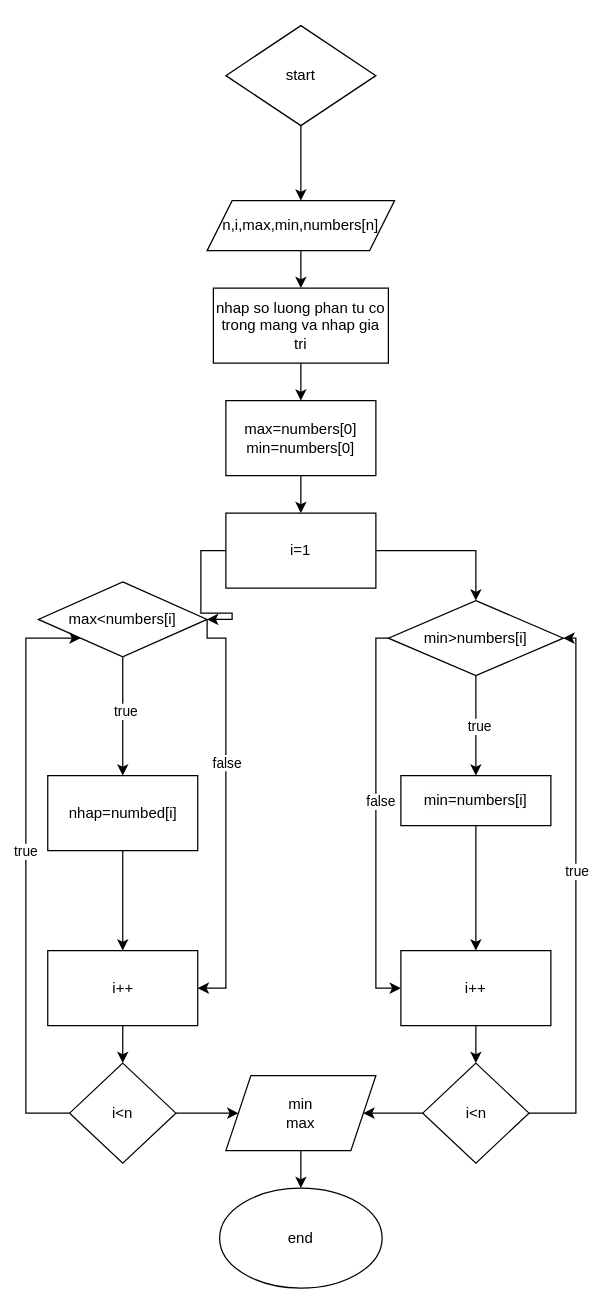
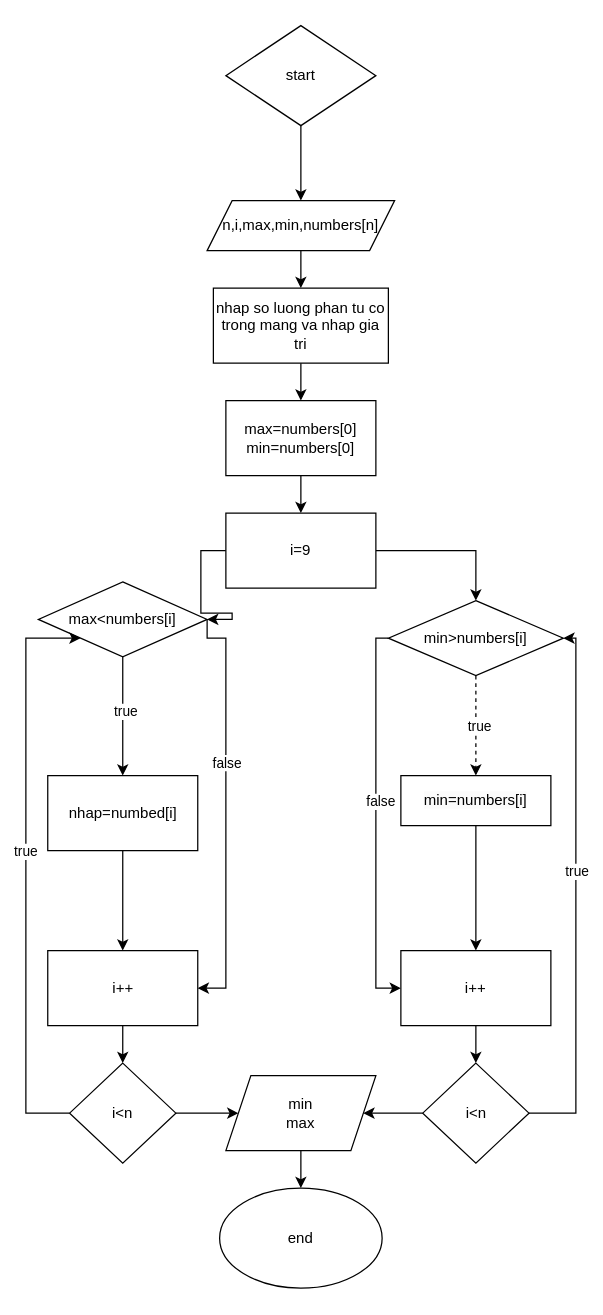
(301, 551) -> (301, 551)
(476, 699) -> (476, 699)
